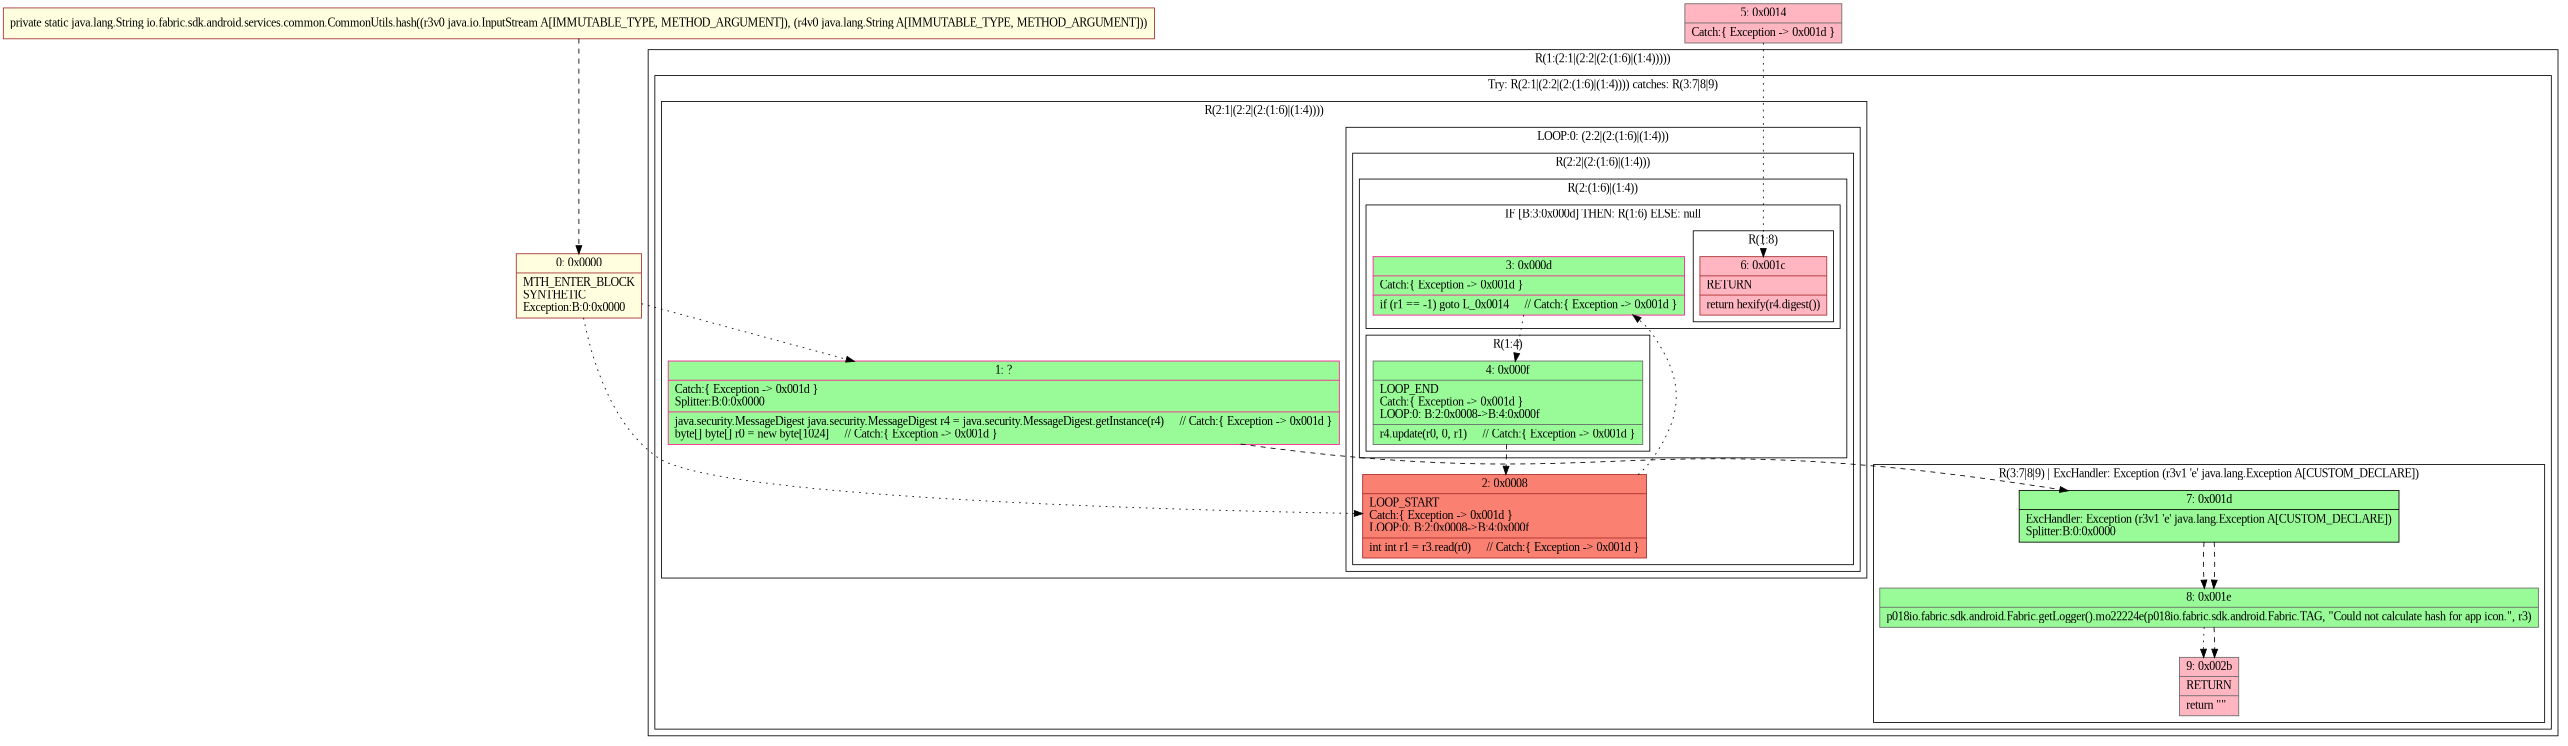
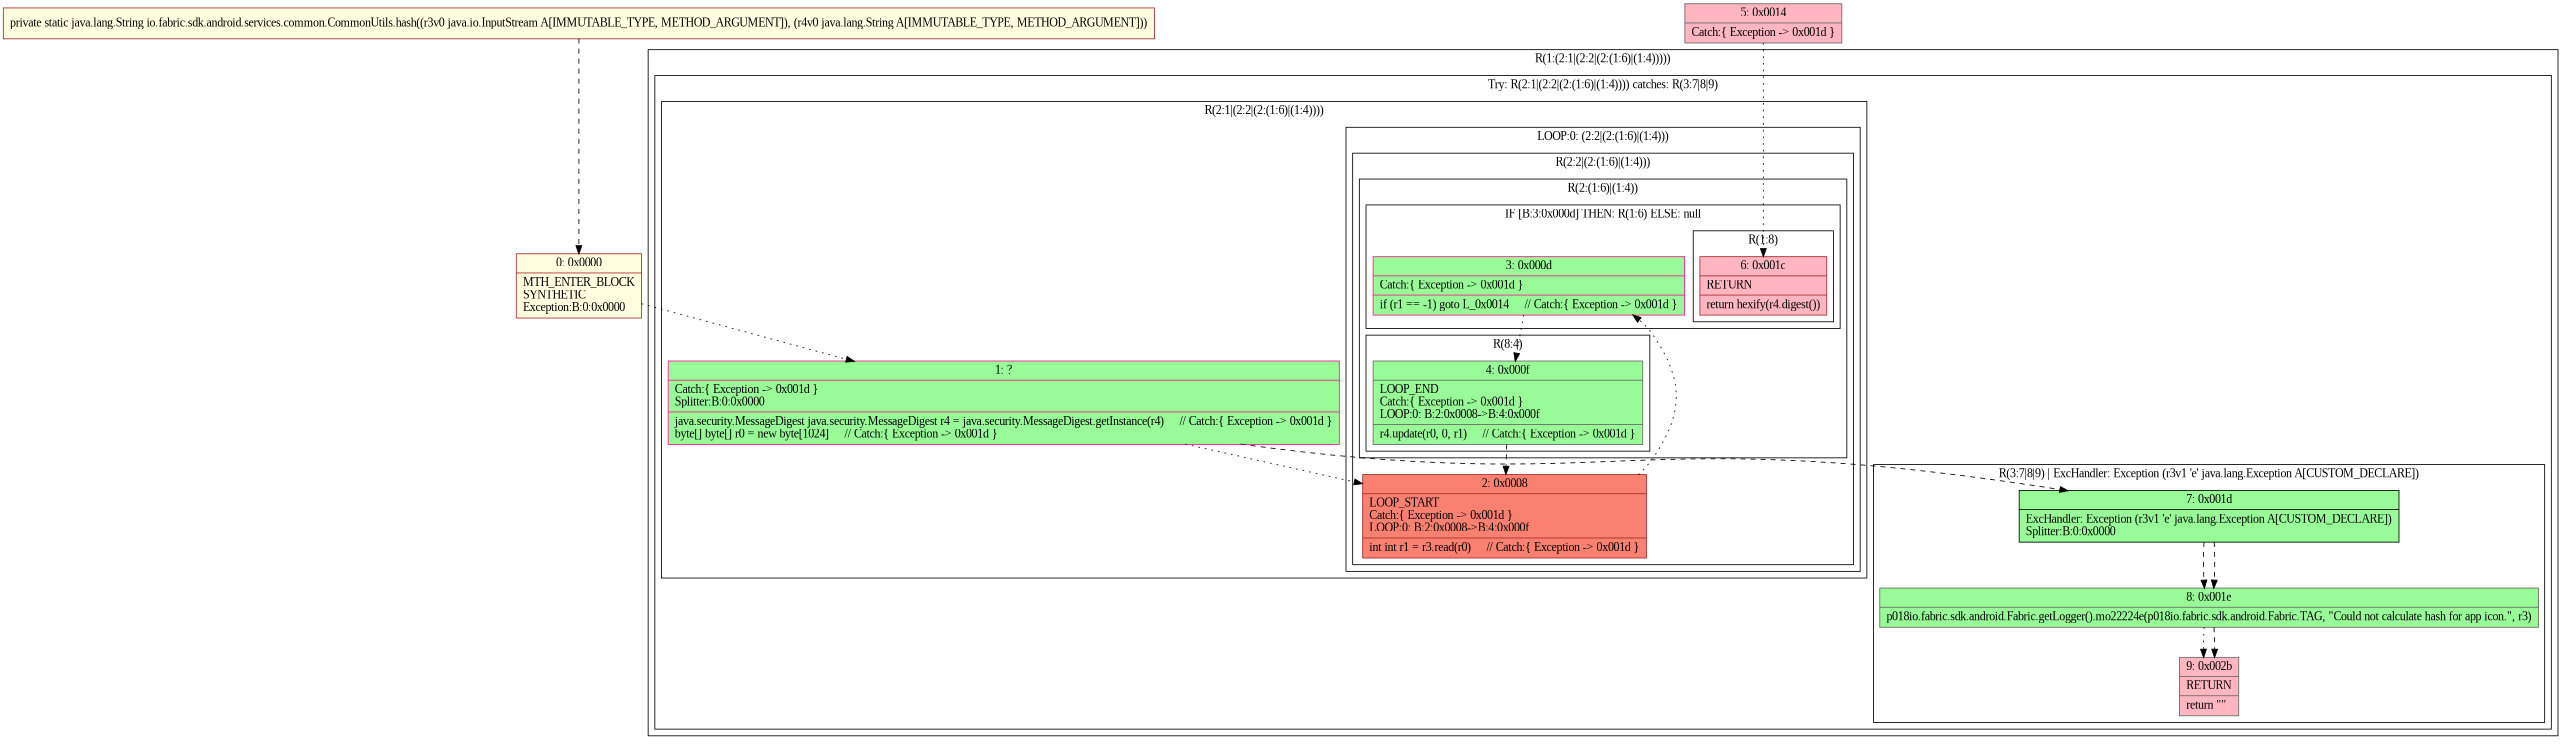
(1508, 345) -> (1508, 345)
(923, 497) -> (1270, 463)
